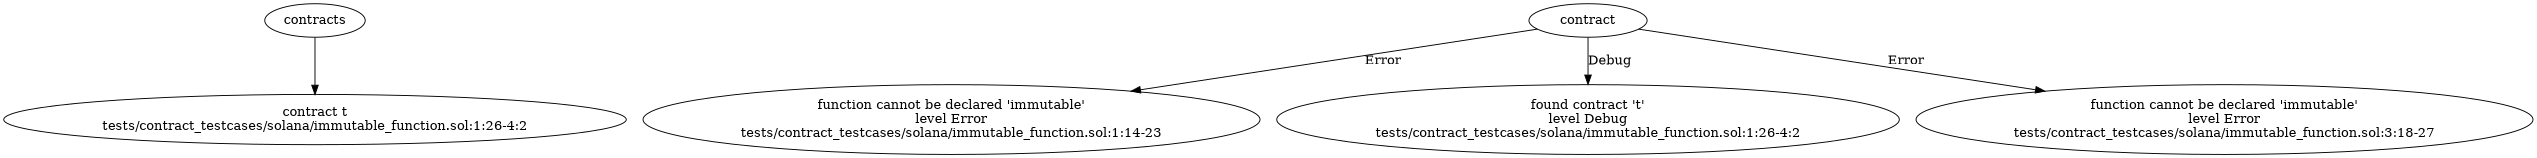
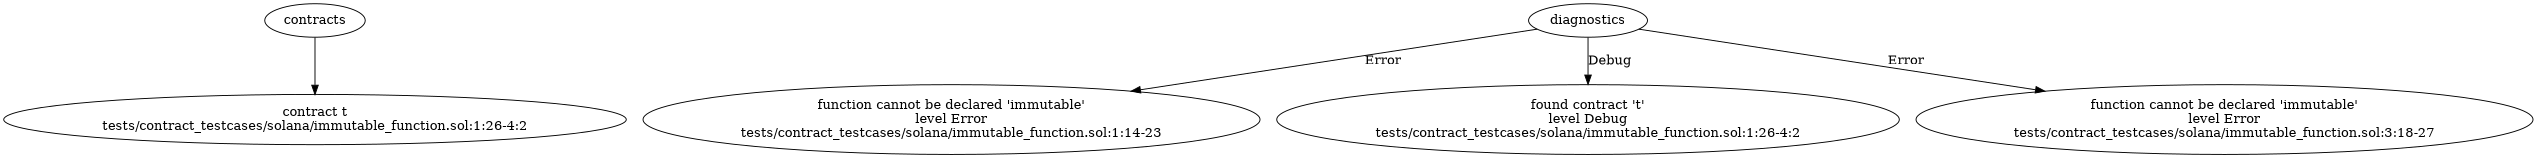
(1588, 20) -> (1588, 20)
